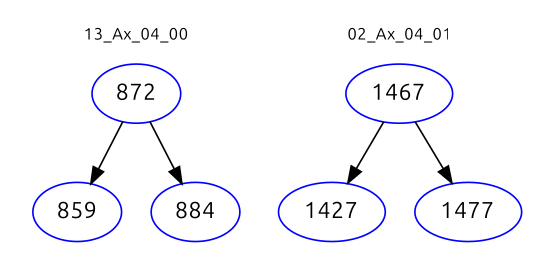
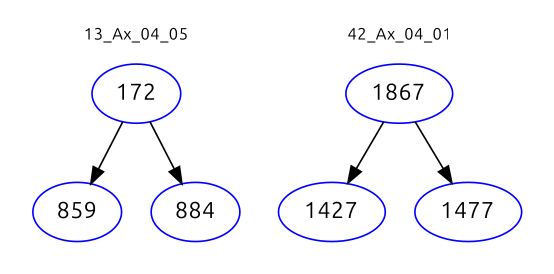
(136, 35) -> (136, 35)
(400, 35) -> (400, 35)
(136, 94) -> (136, 94)
(399, 94) -> (399, 94)
